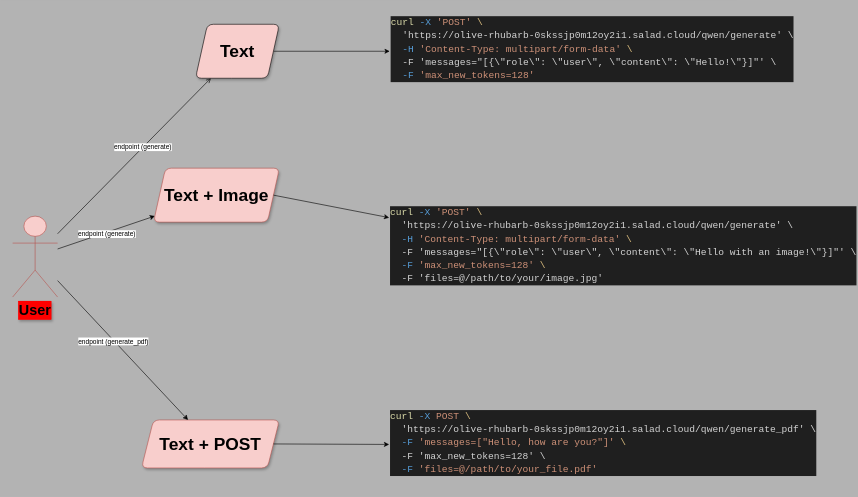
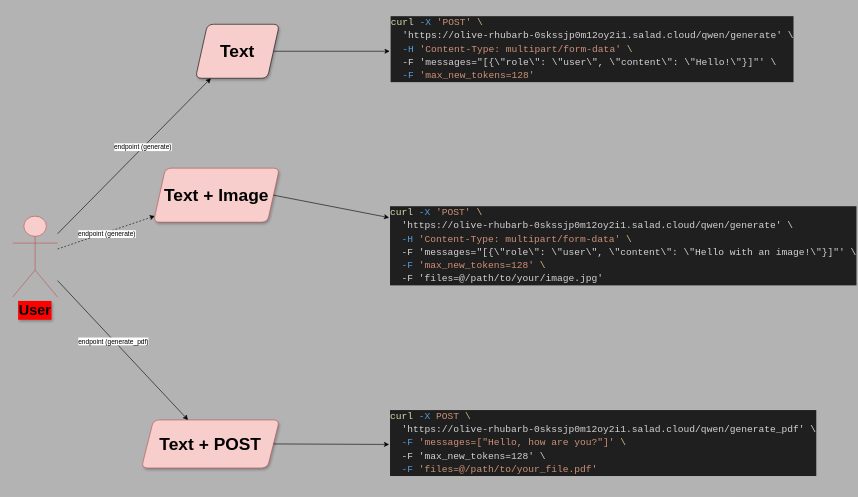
(208, 81) -> (207, 82)
(131, 224) -> (131, 224)
